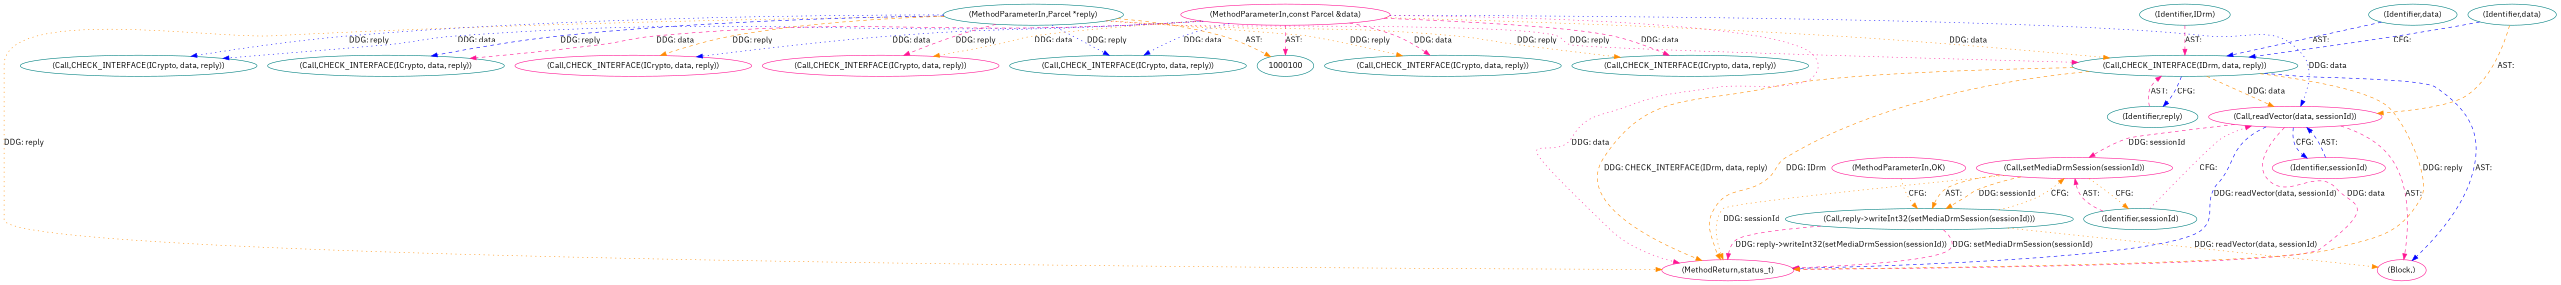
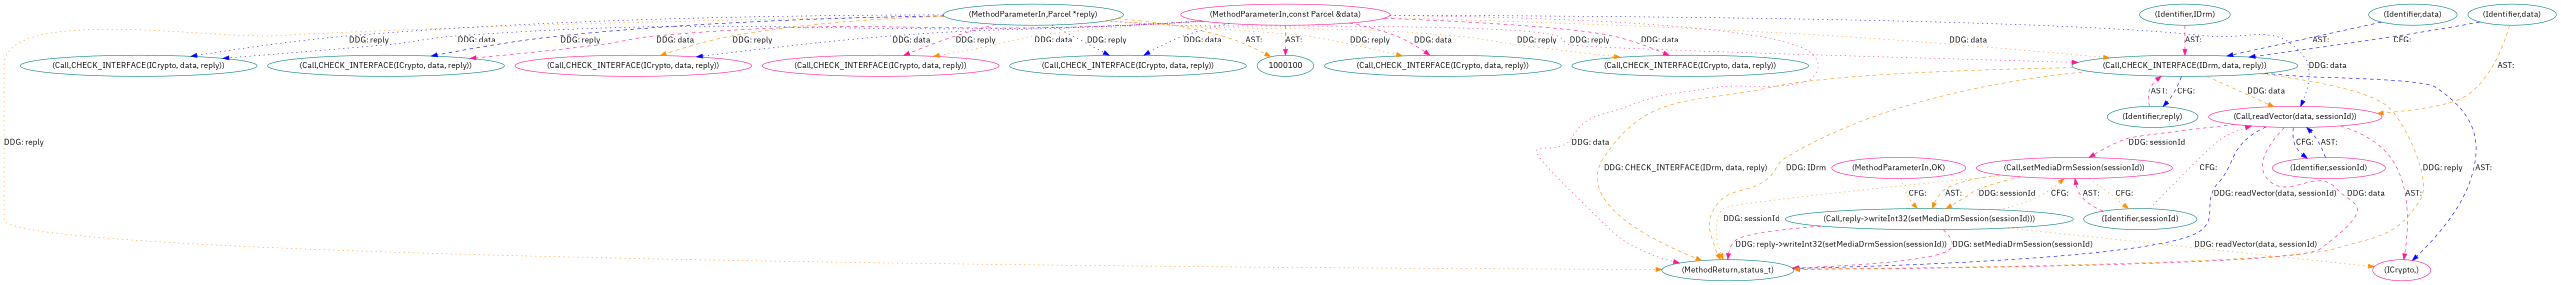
(1728, 270) -> (1728, 270)
(2402, 270) -> (2402, 270)
